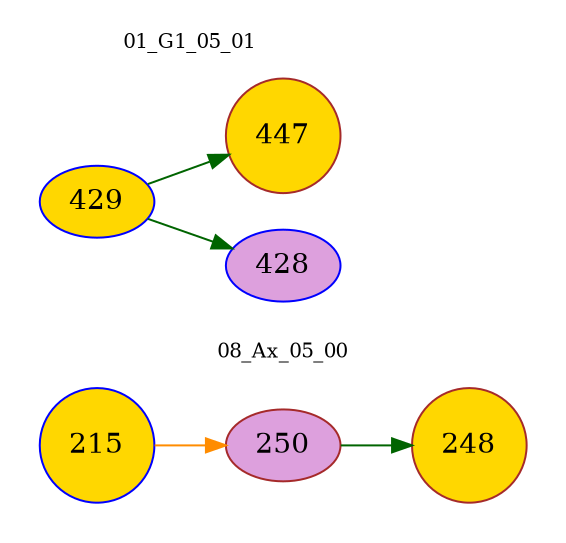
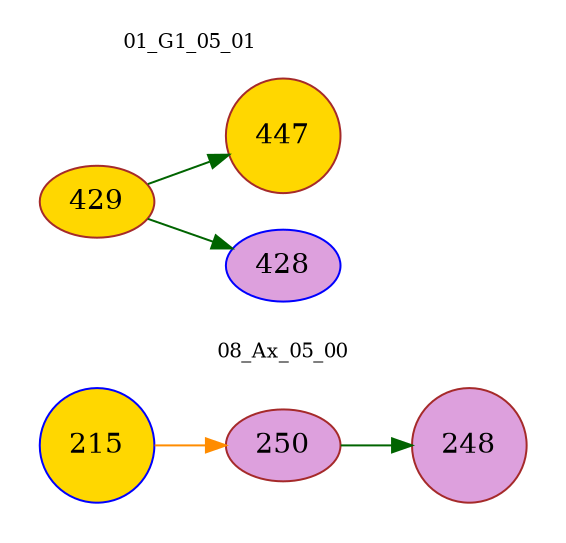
(97, 202) -> (97, 202)
(469, 445) -> (469, 445)
